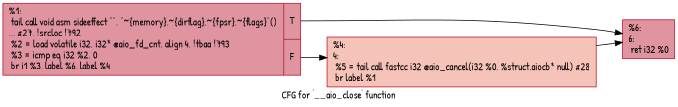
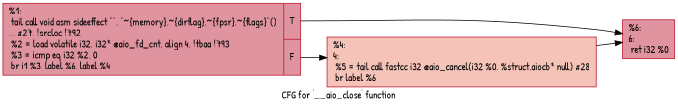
(355, 78) -> (355, 78)
